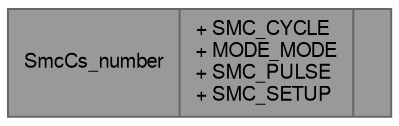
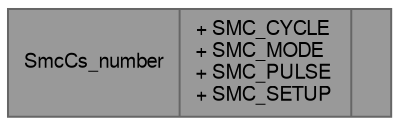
(266, 51) -> (259, 51)
